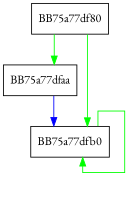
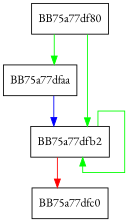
(70, 142) -> (70, 142)
none -> (70, 203)
